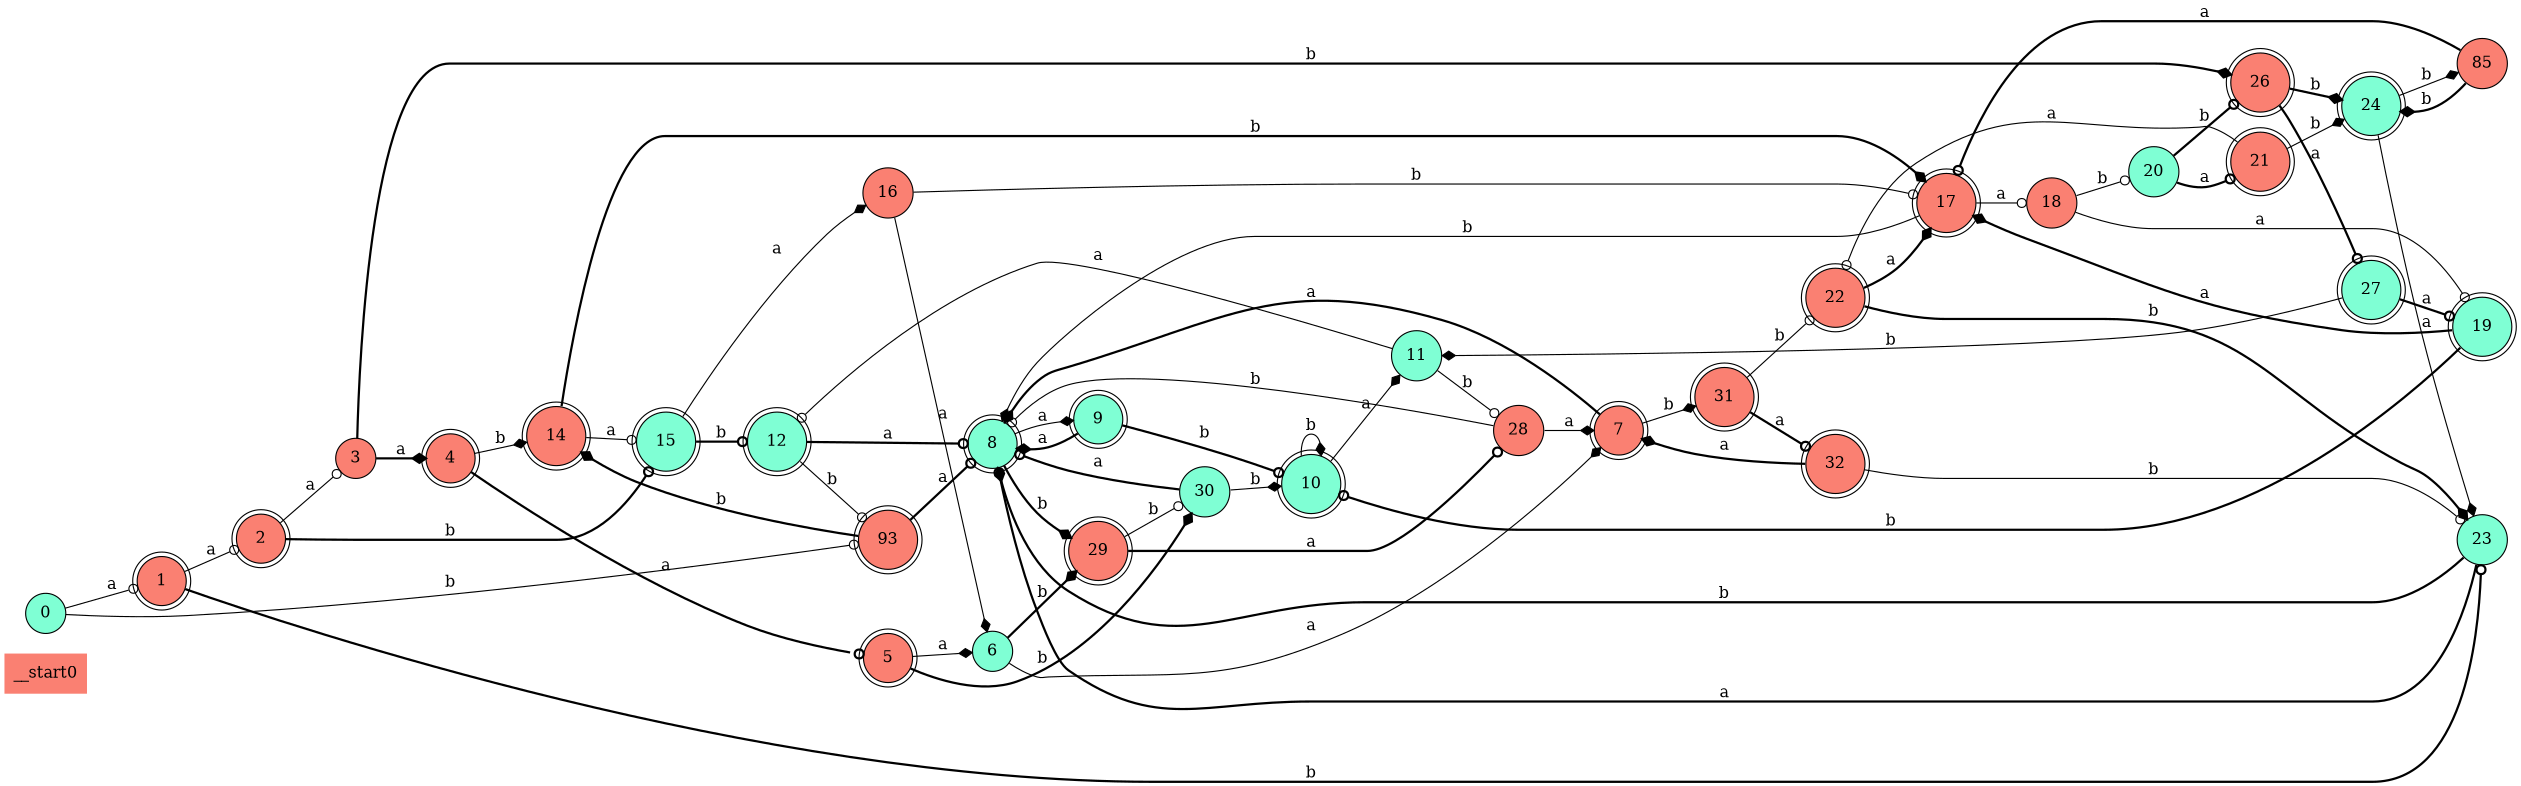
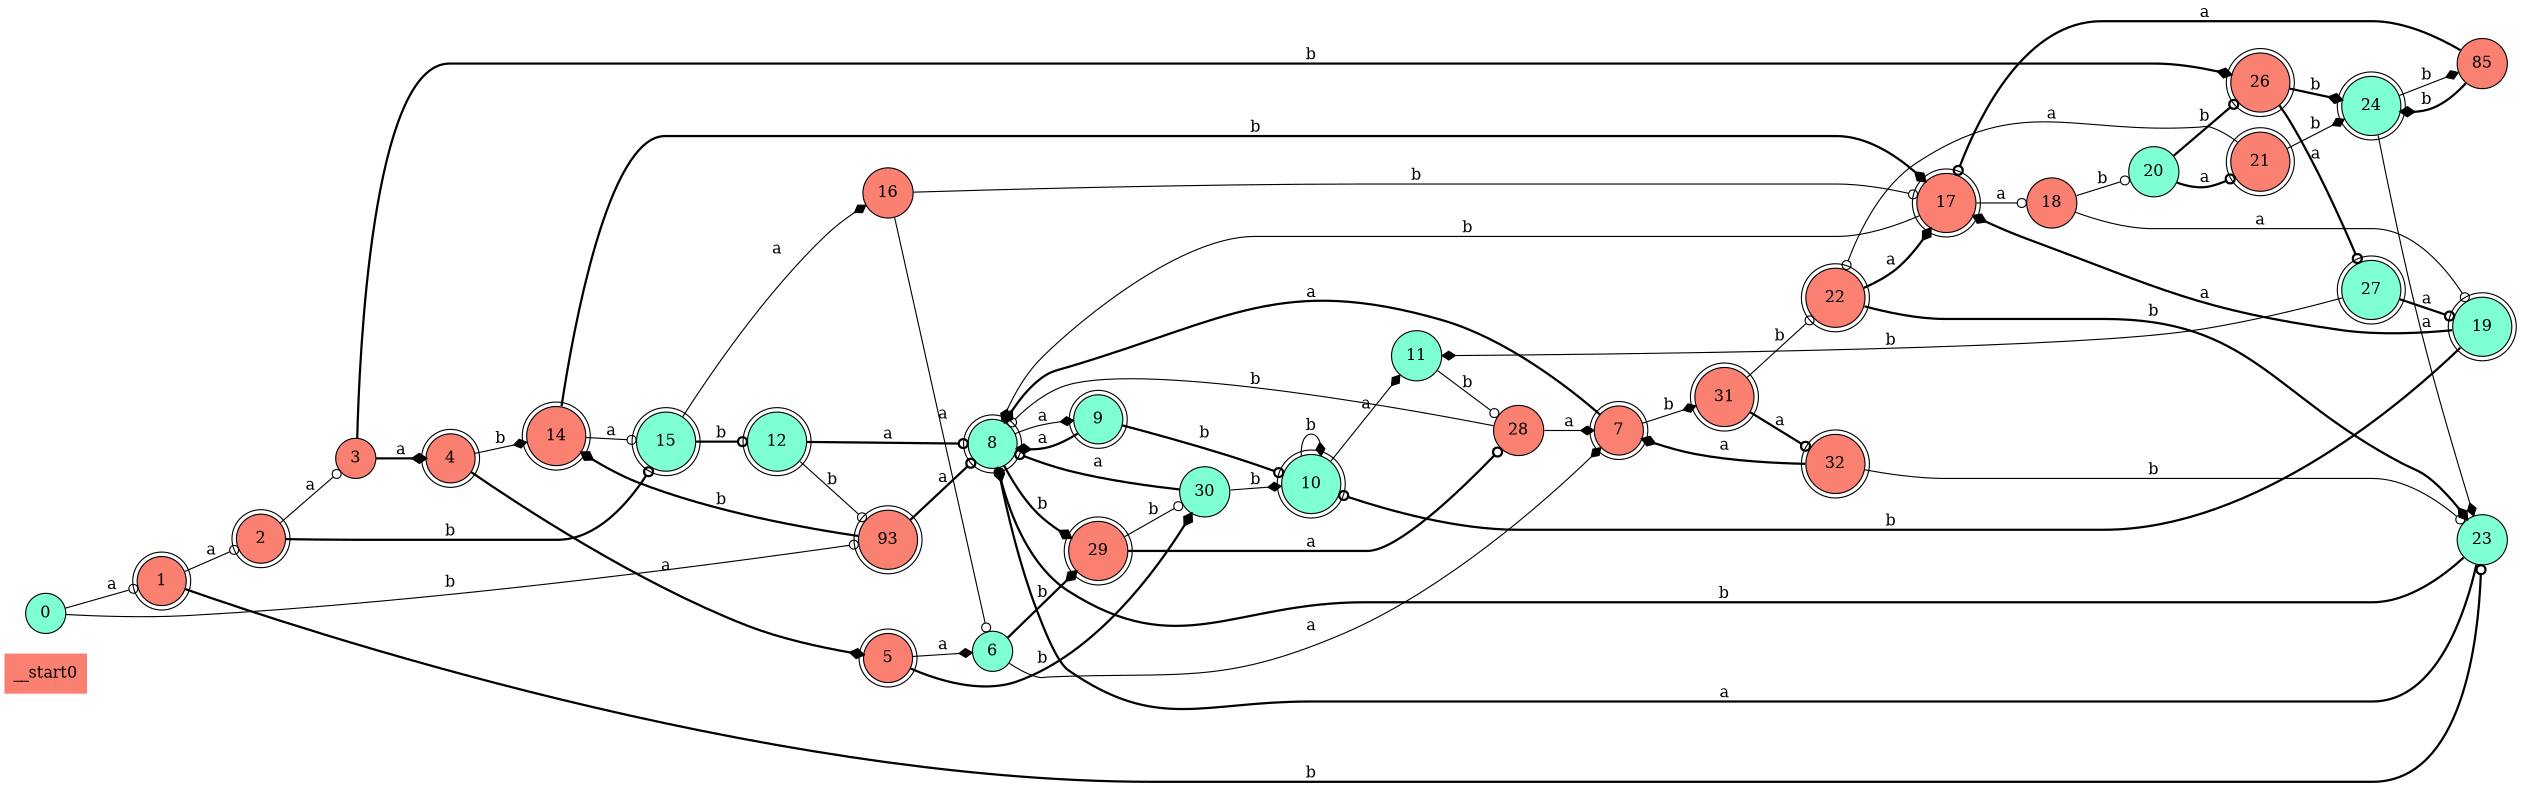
(1080, 266) -> none
(940, 420) -> (940, 420)
(652, 582) -> (652, 582)
